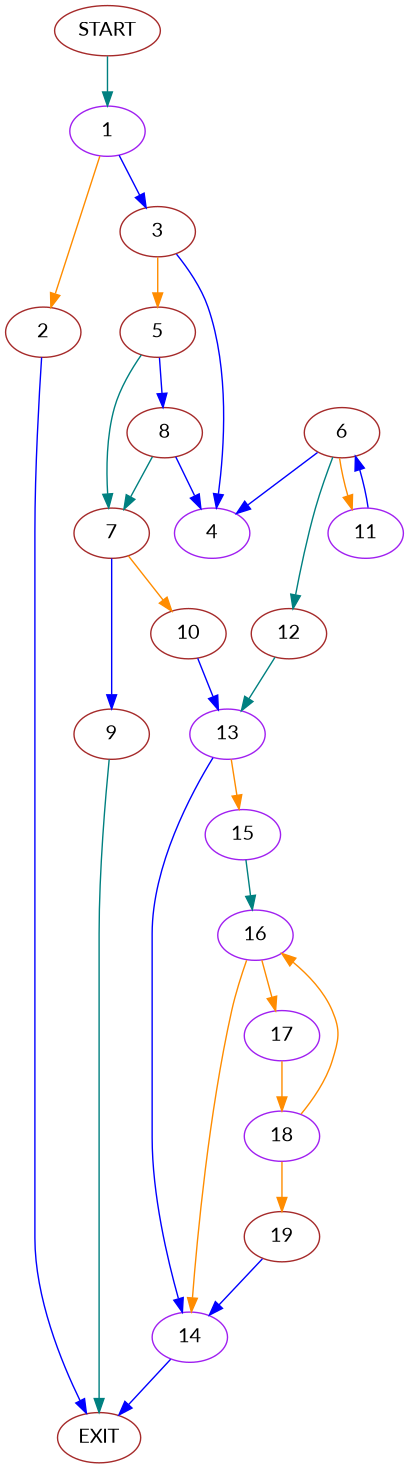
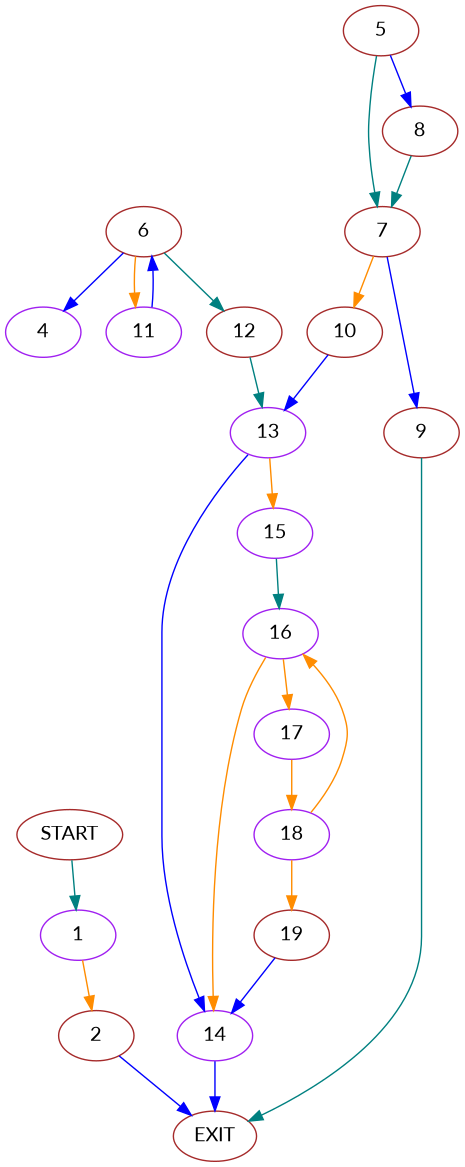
(158, 232) -> none
(185, 476) -> none
